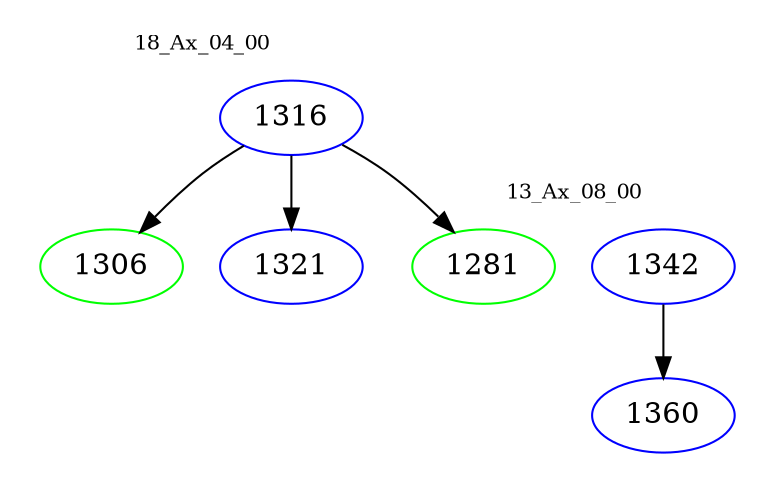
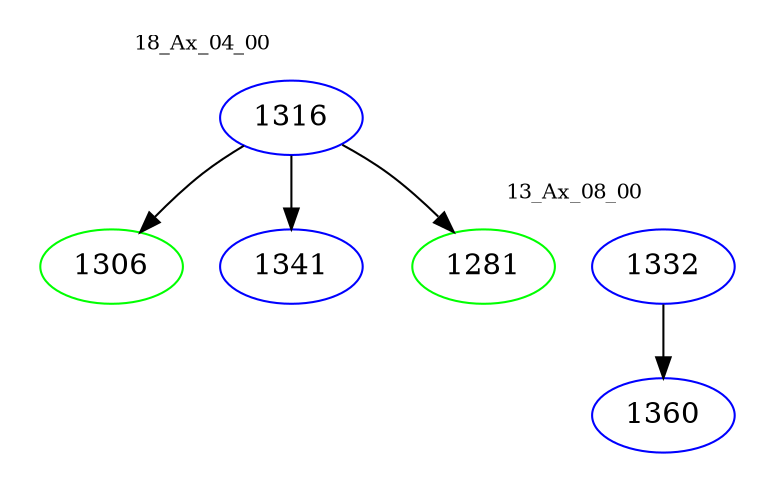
(291, 267) -> (291, 267)
(663, 267) -> (663, 267)
